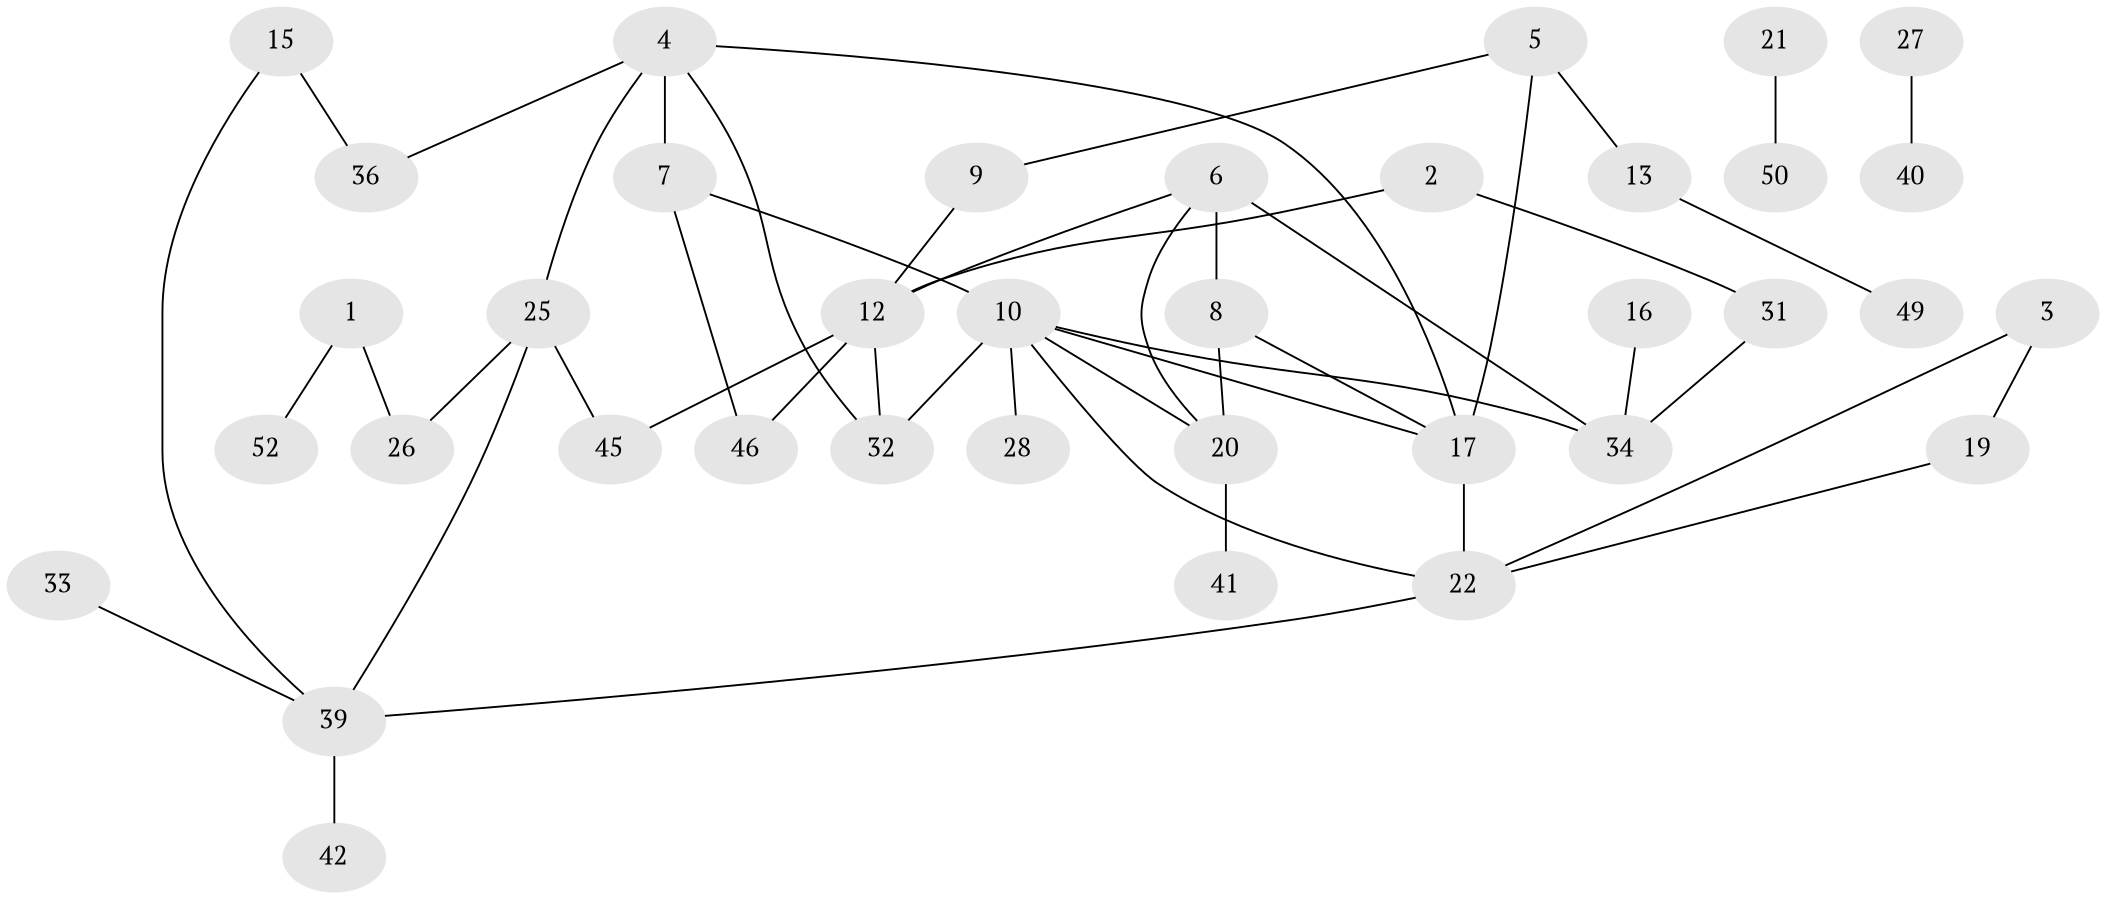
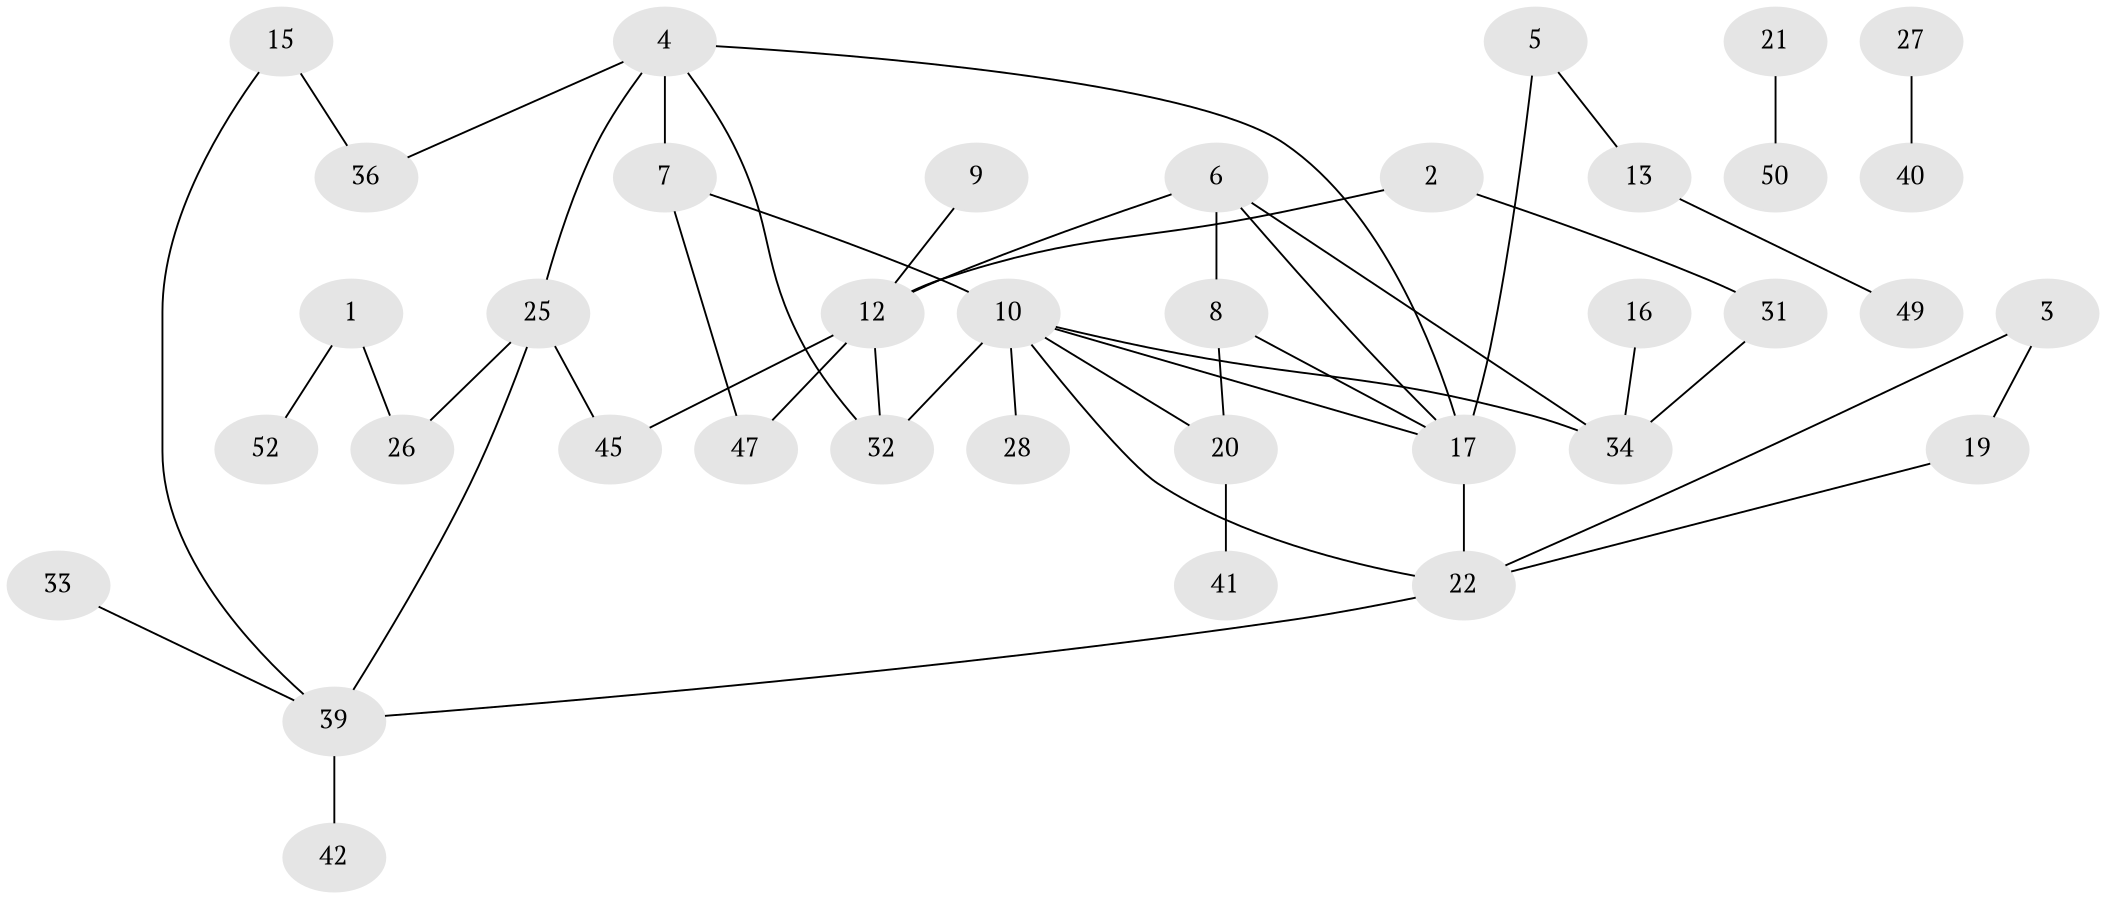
(1256, 109) -> none
(1142, 316) -> (1336, 316)
(746, 450) -> (746, 450)
